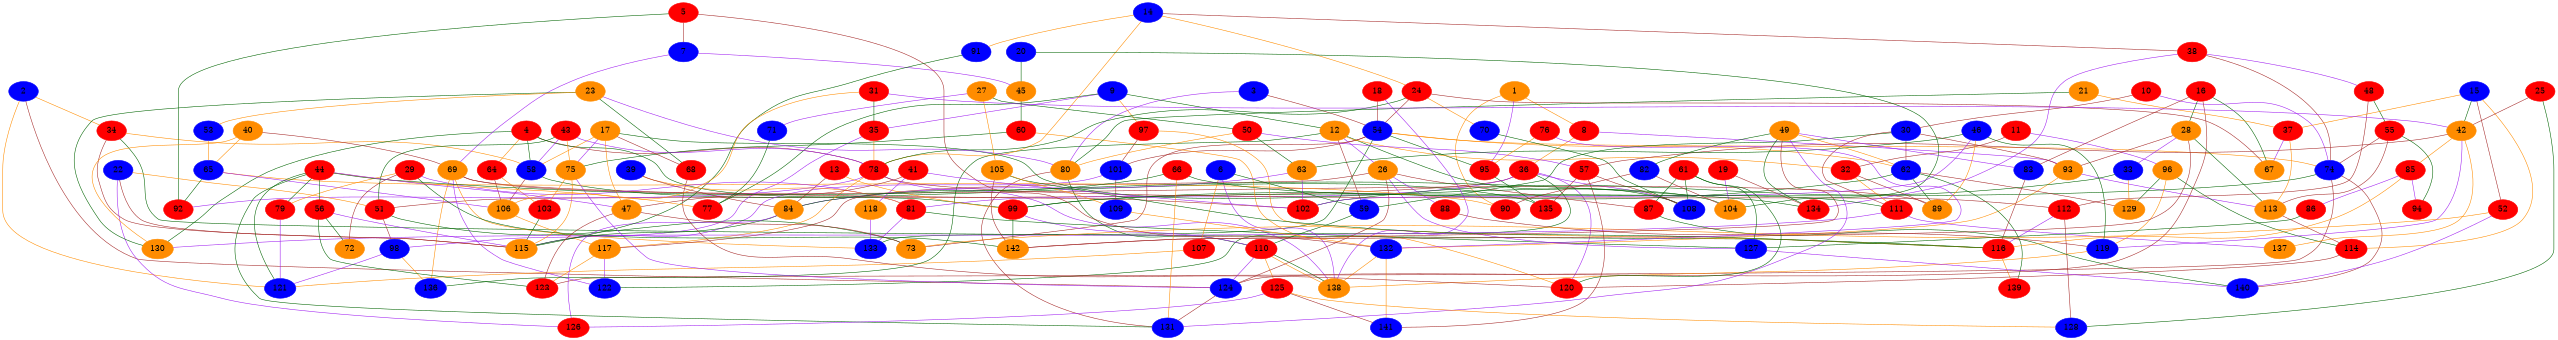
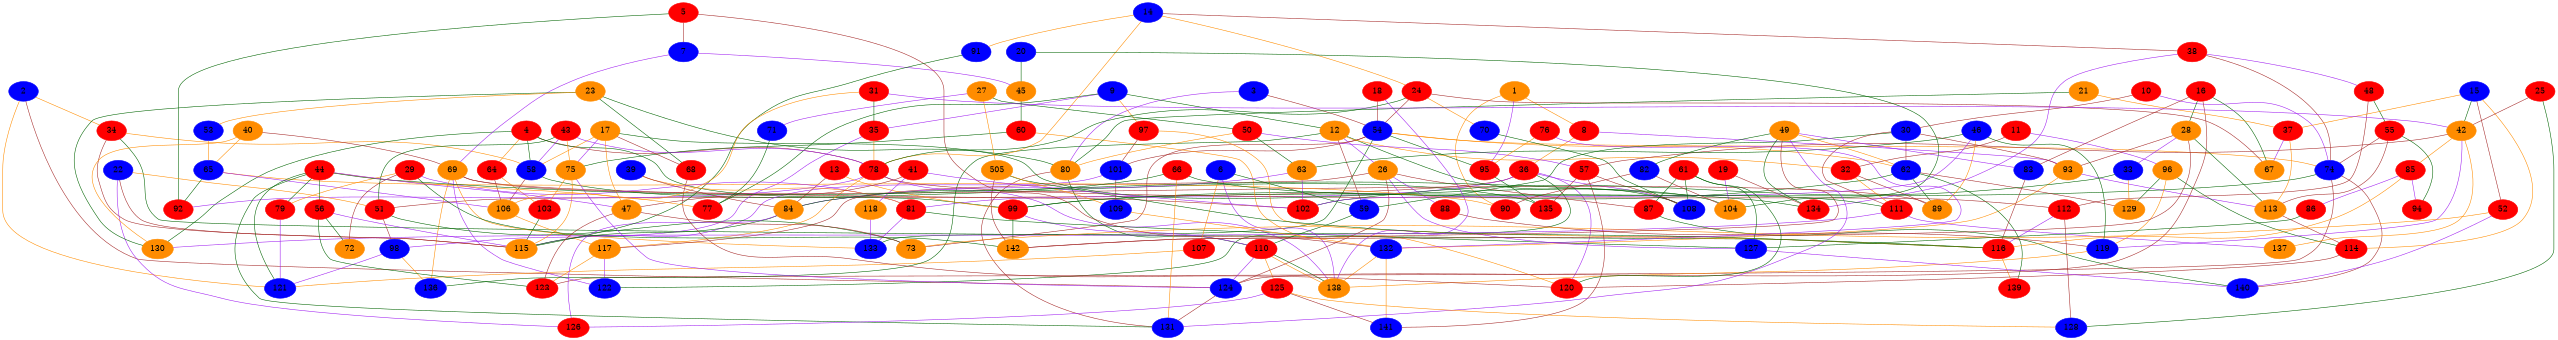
(825, 149) -> (825, 149)
(997, 170) -> (997, 170)
